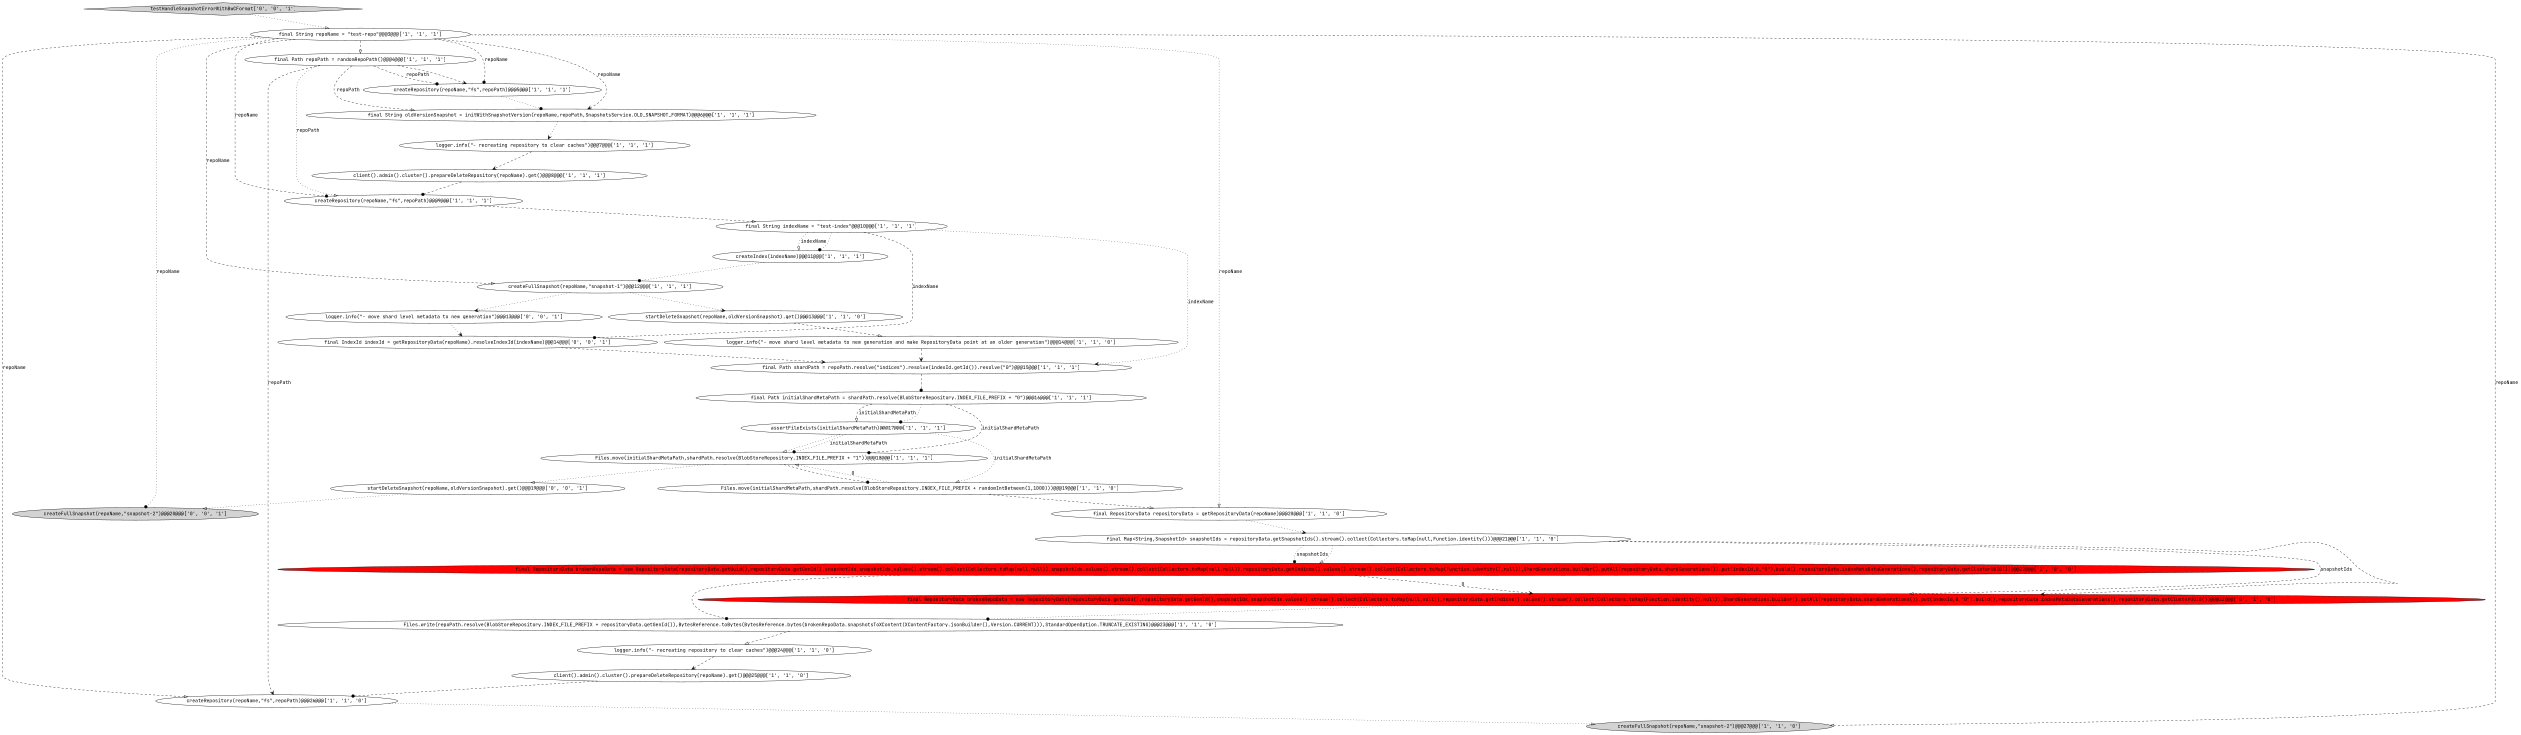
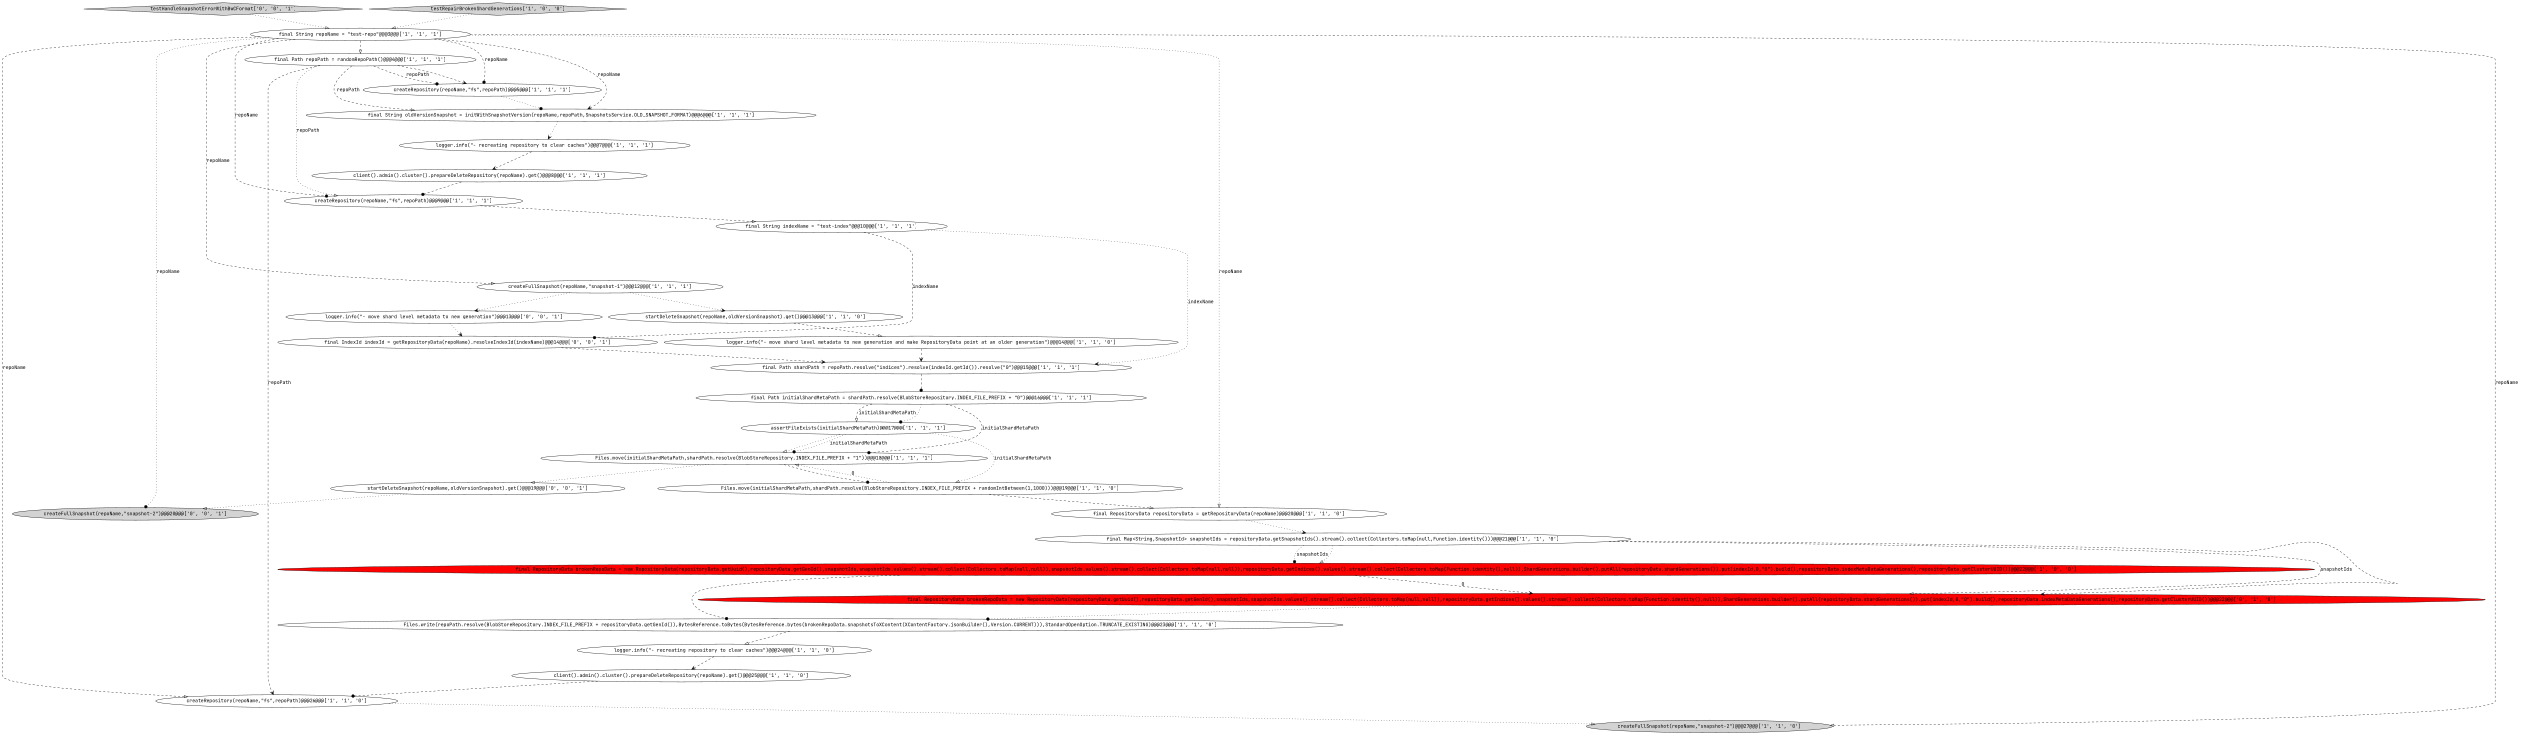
none -> (498, 9)
(800, 257) -> none
